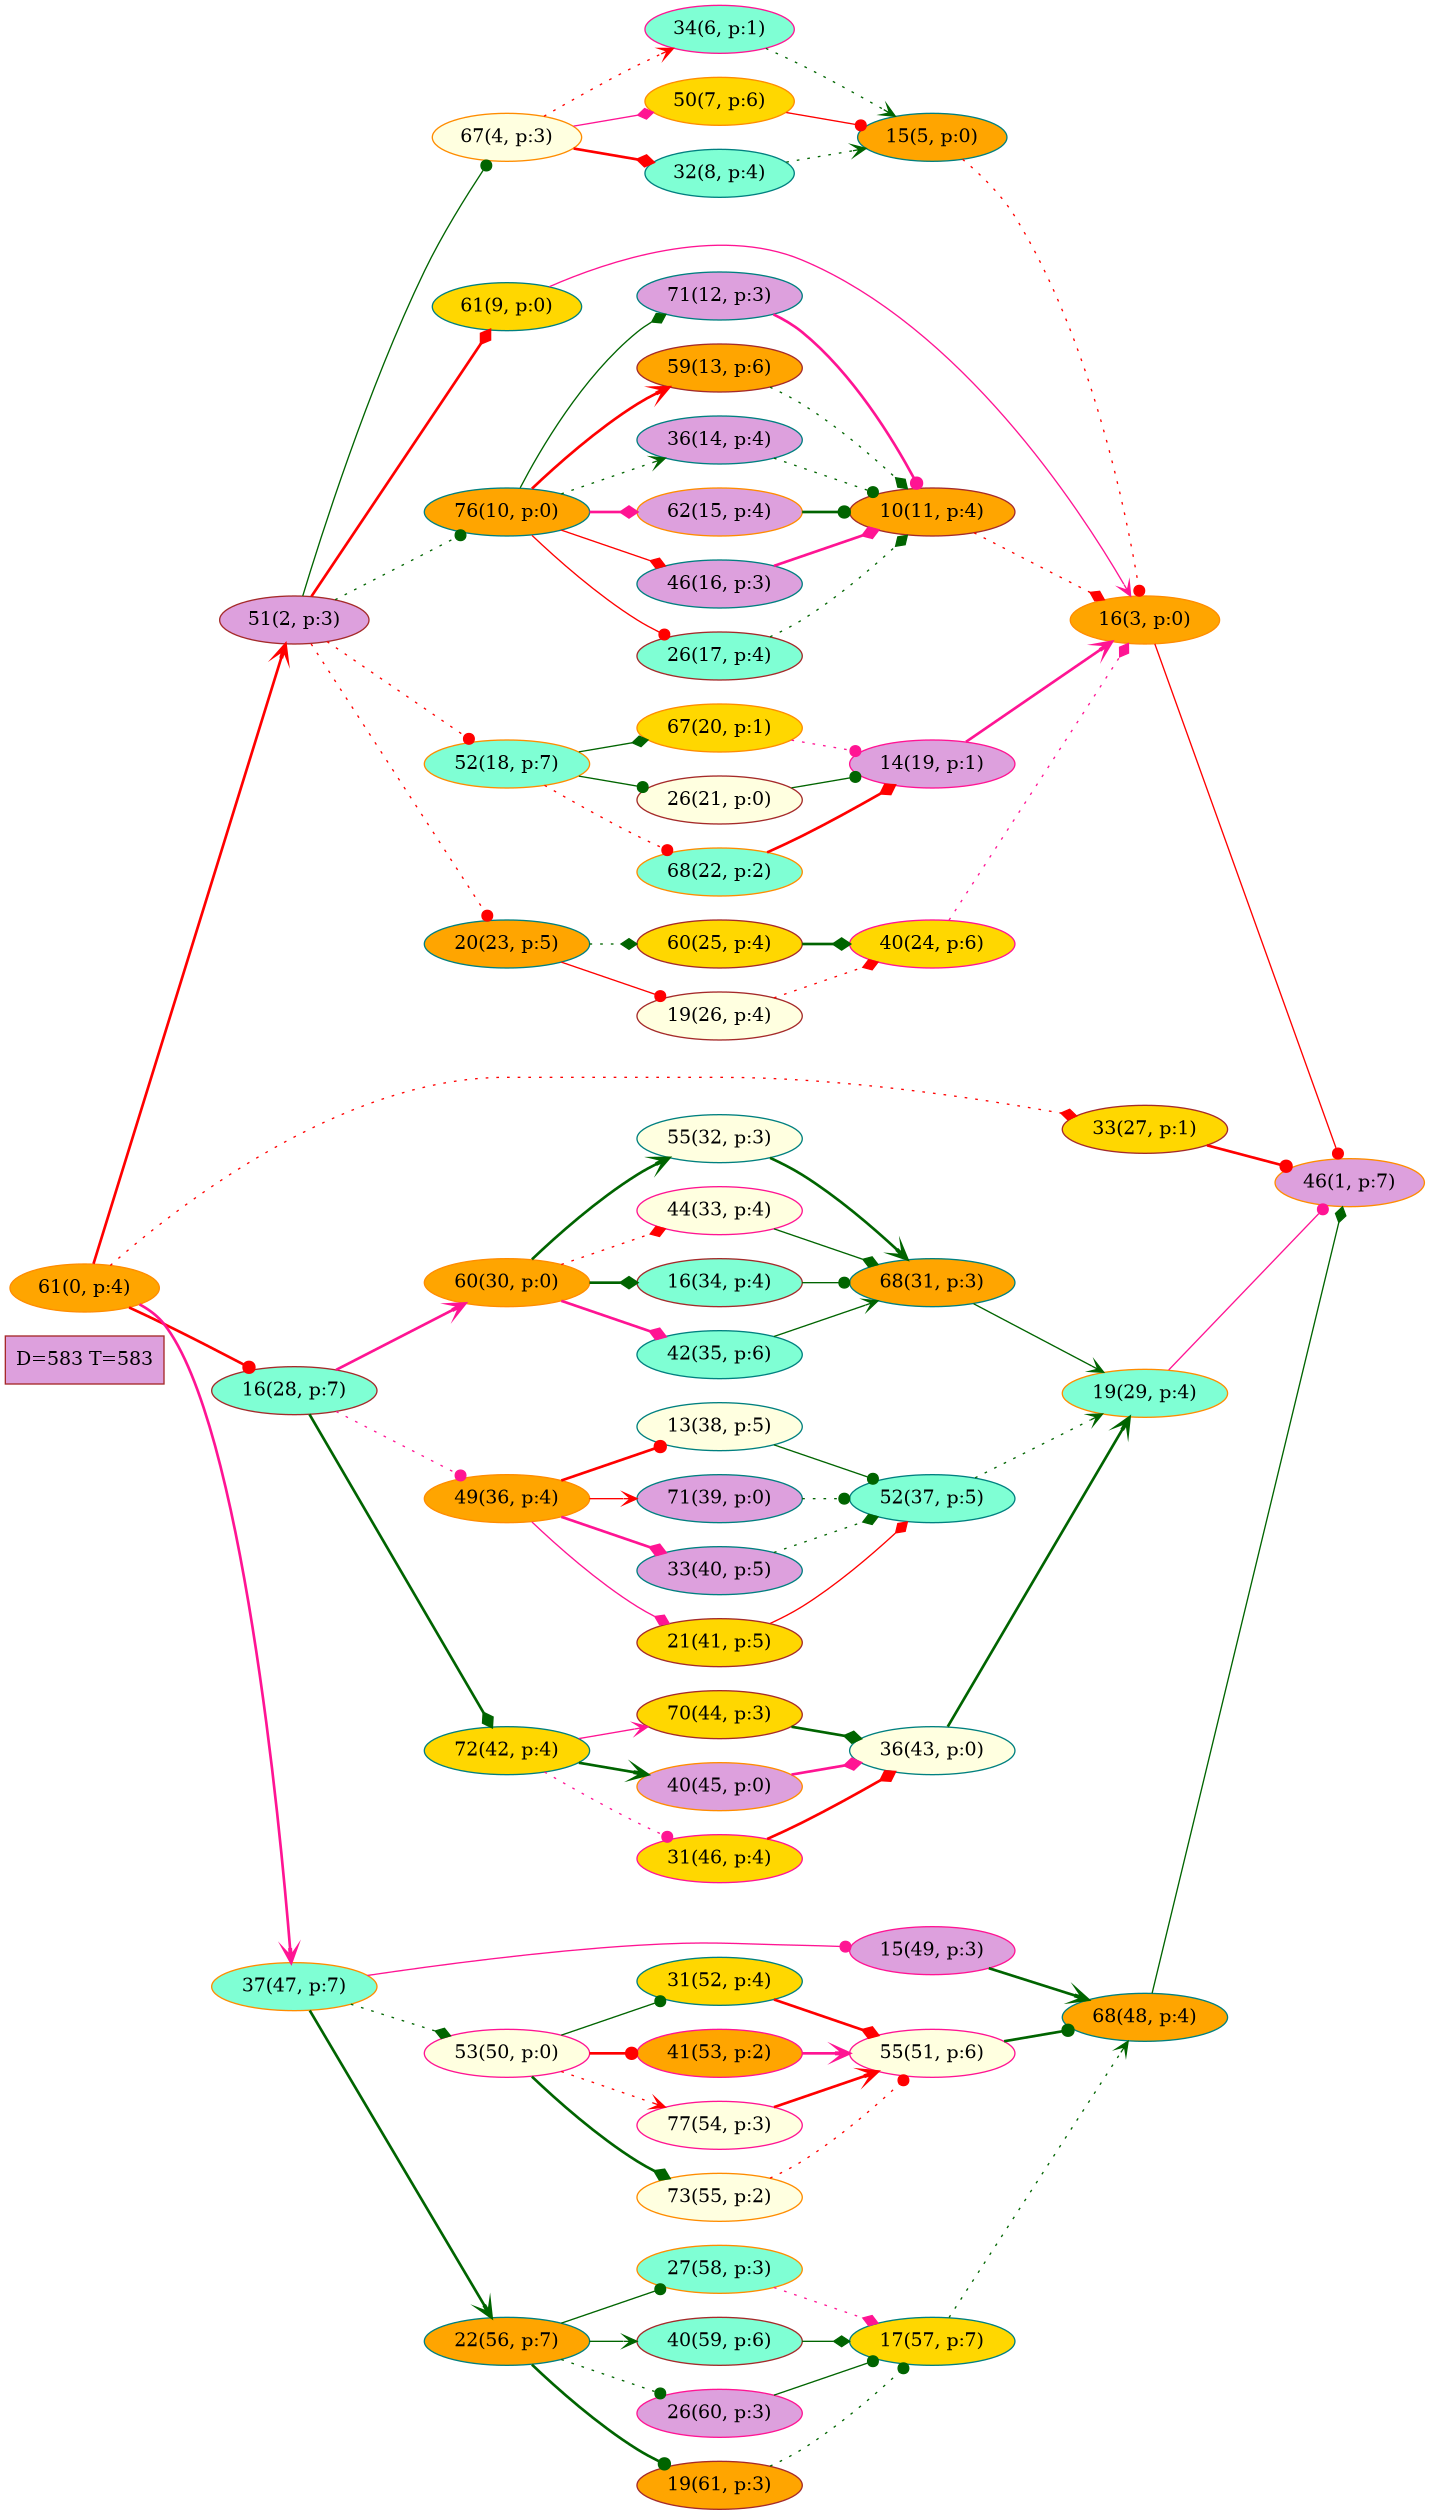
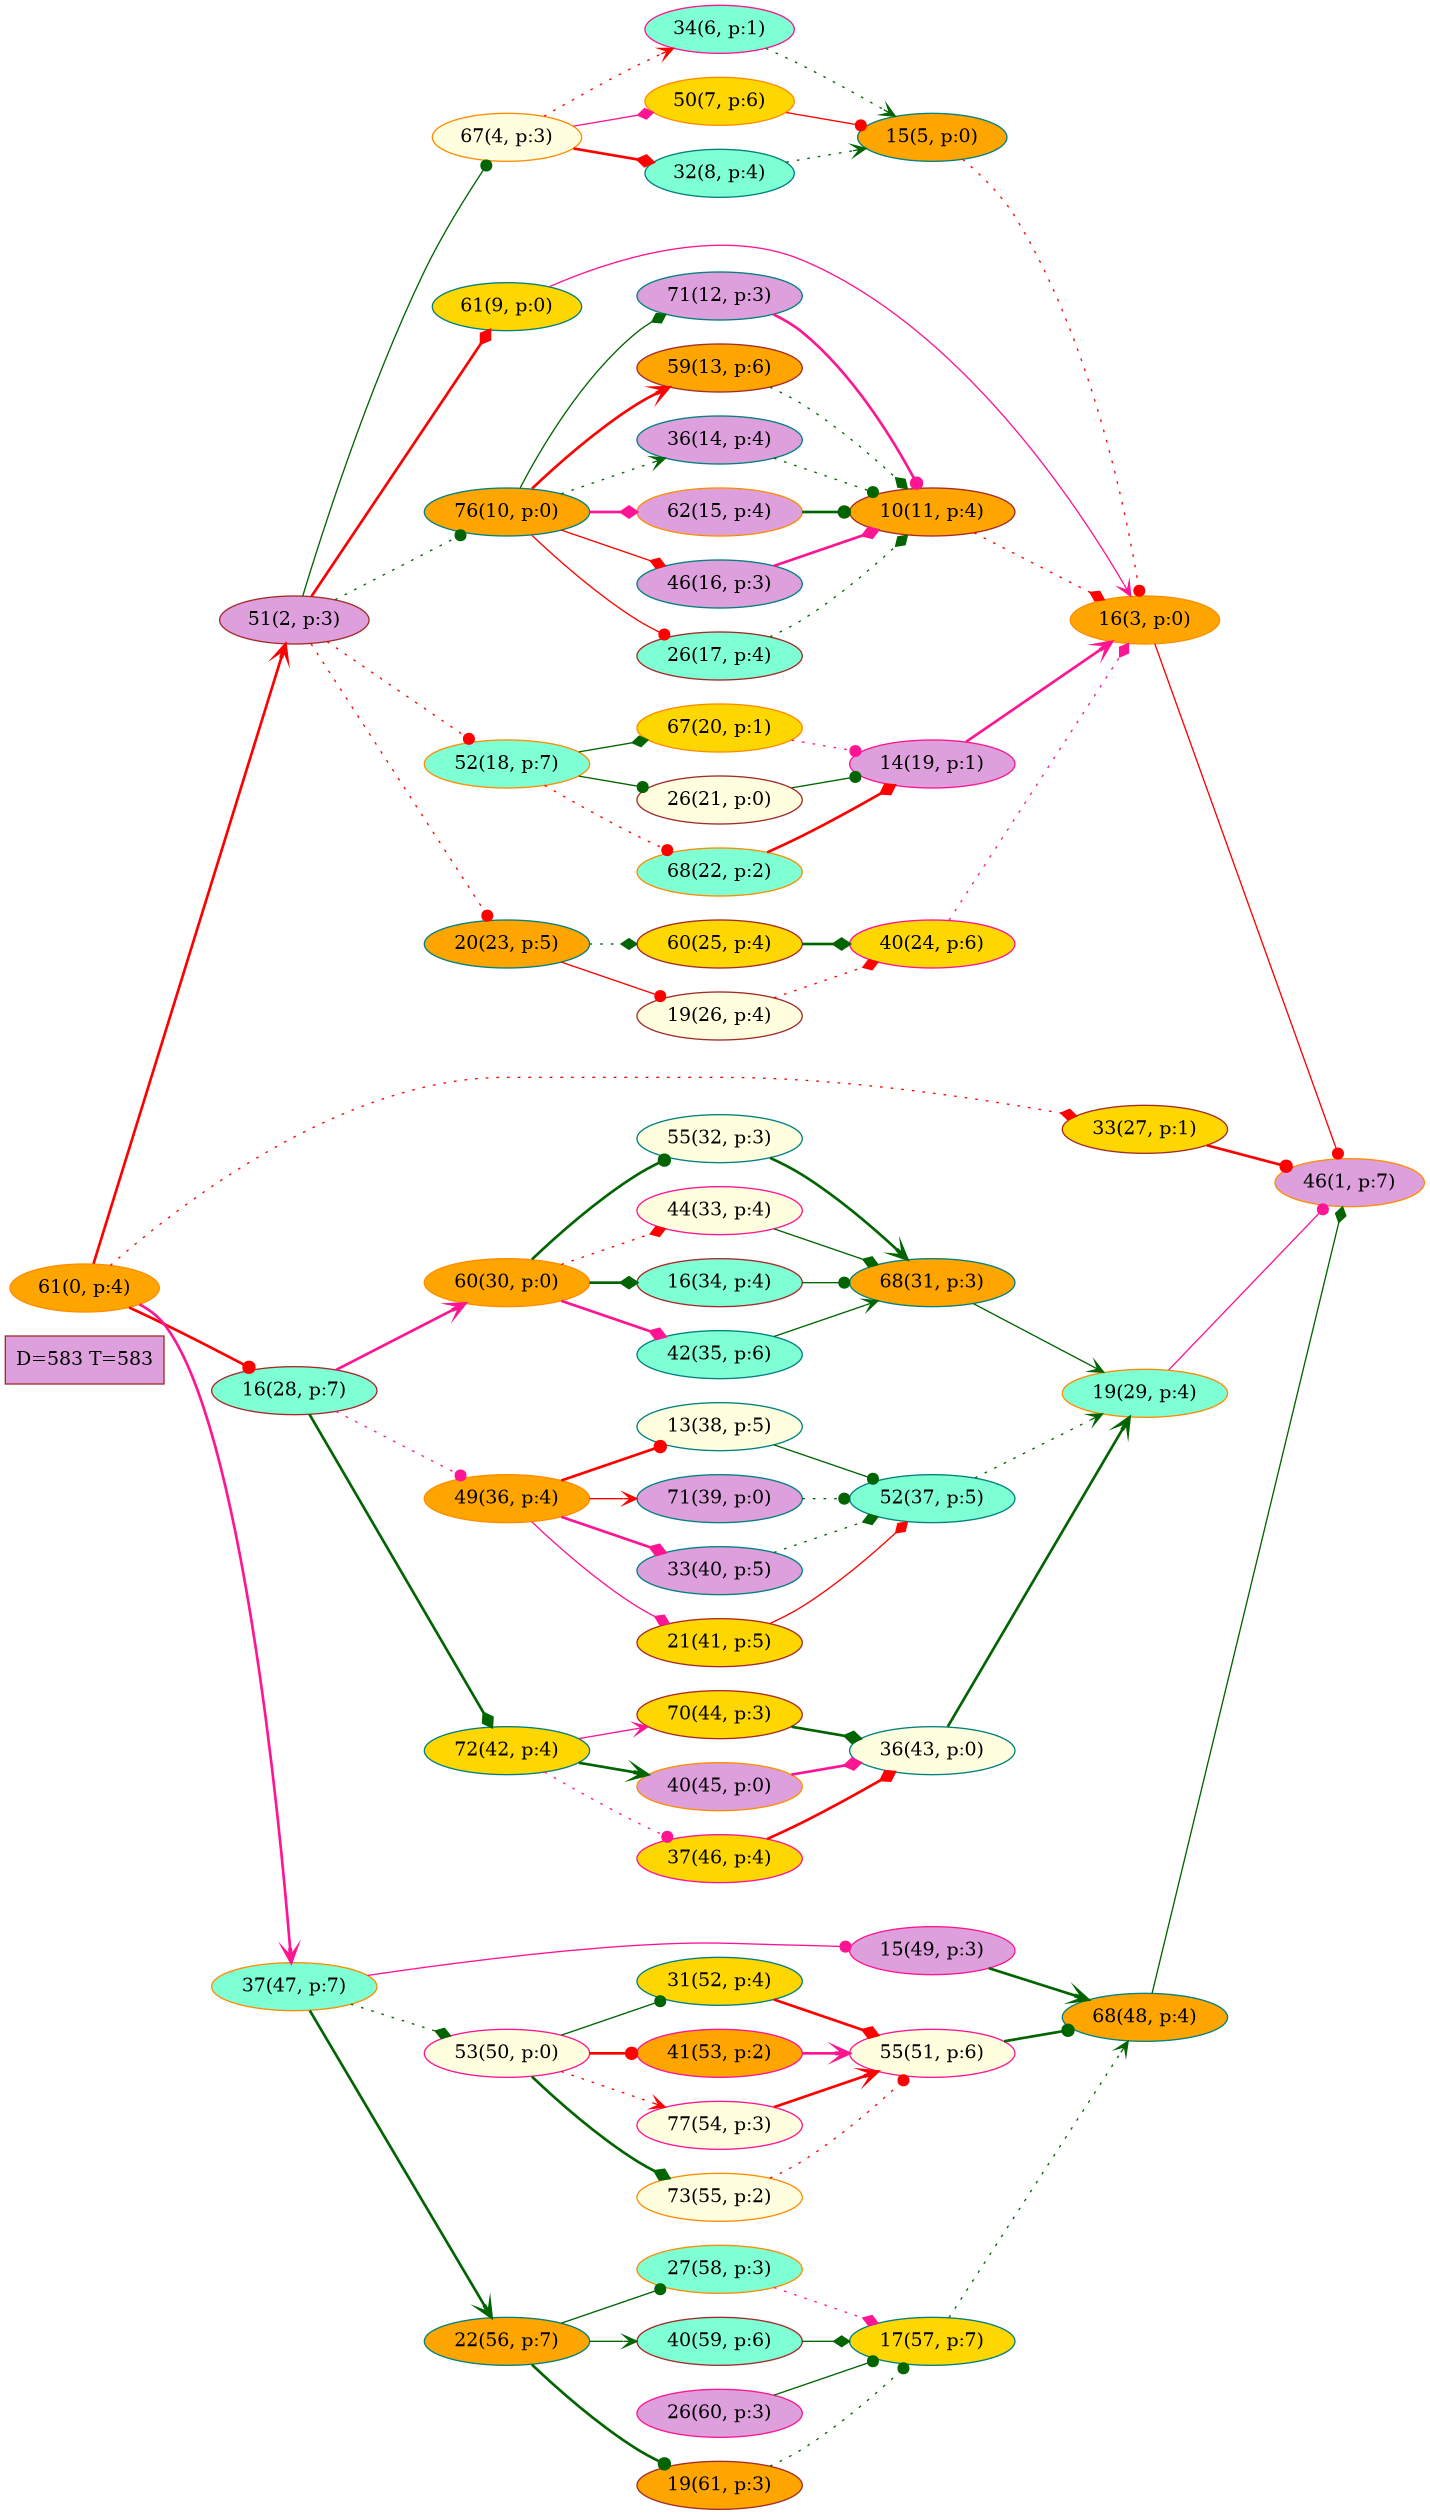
(593, 1207) -> (593, 1207)
(720, 1859) -> (720, 1859)
(608, 2376) -> none
